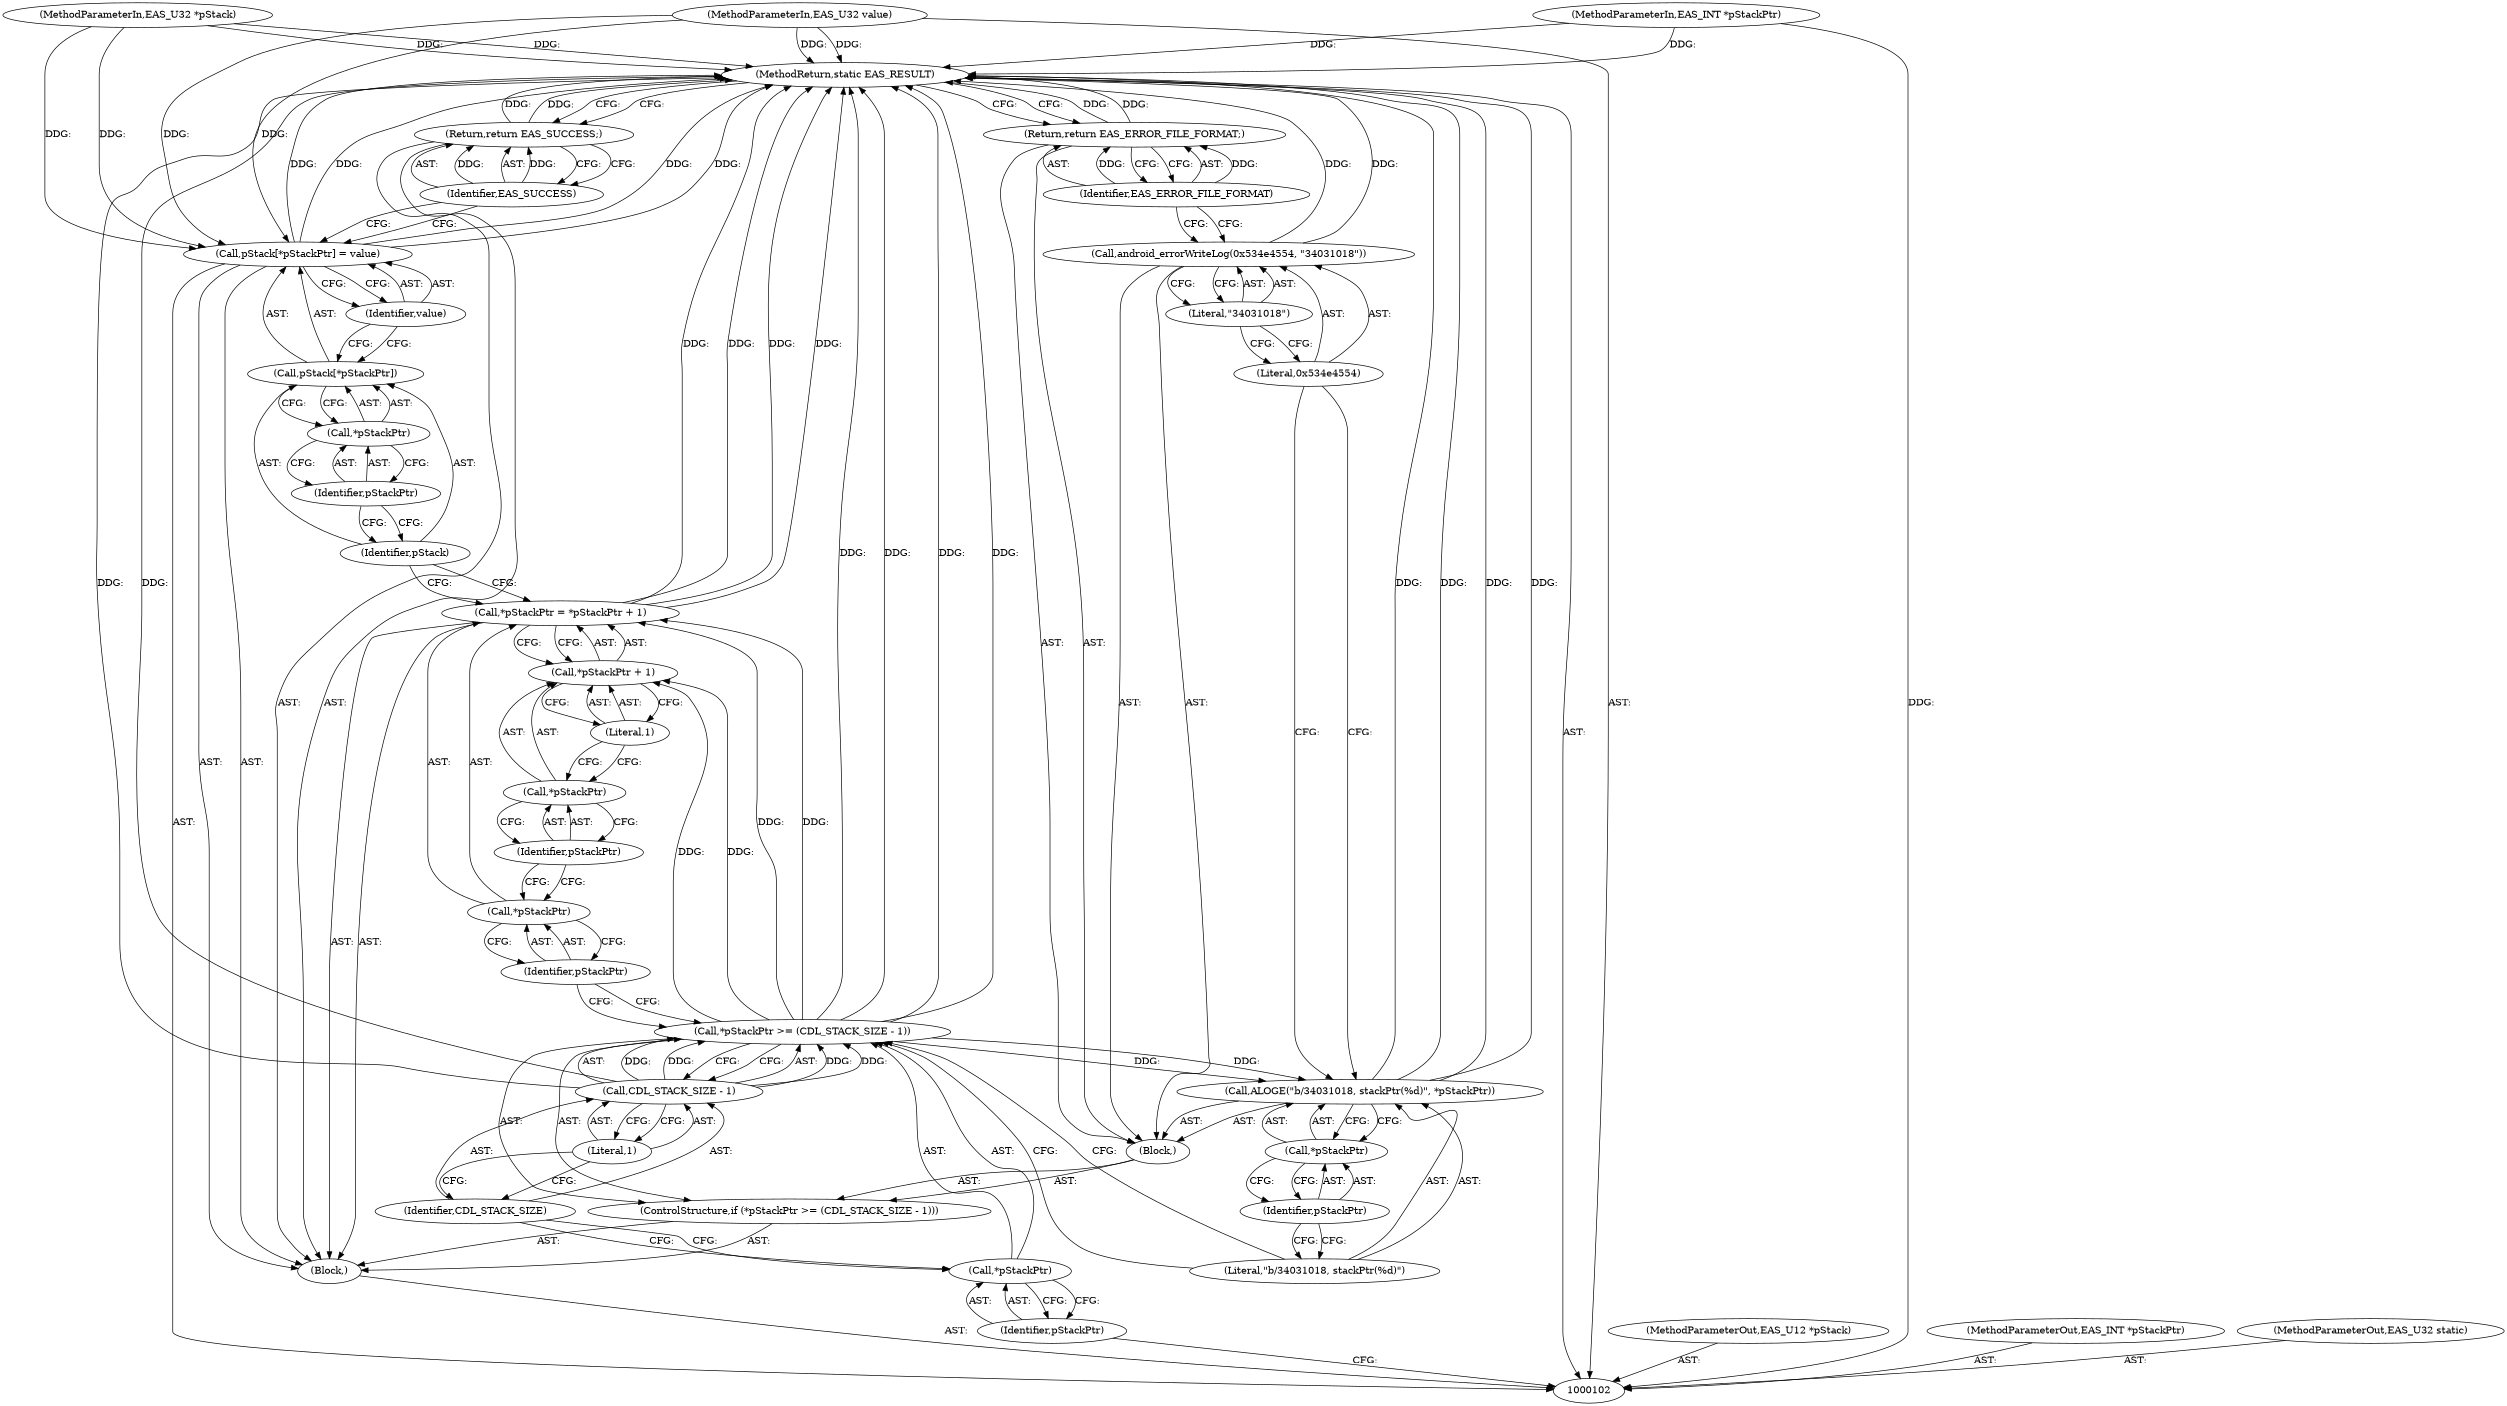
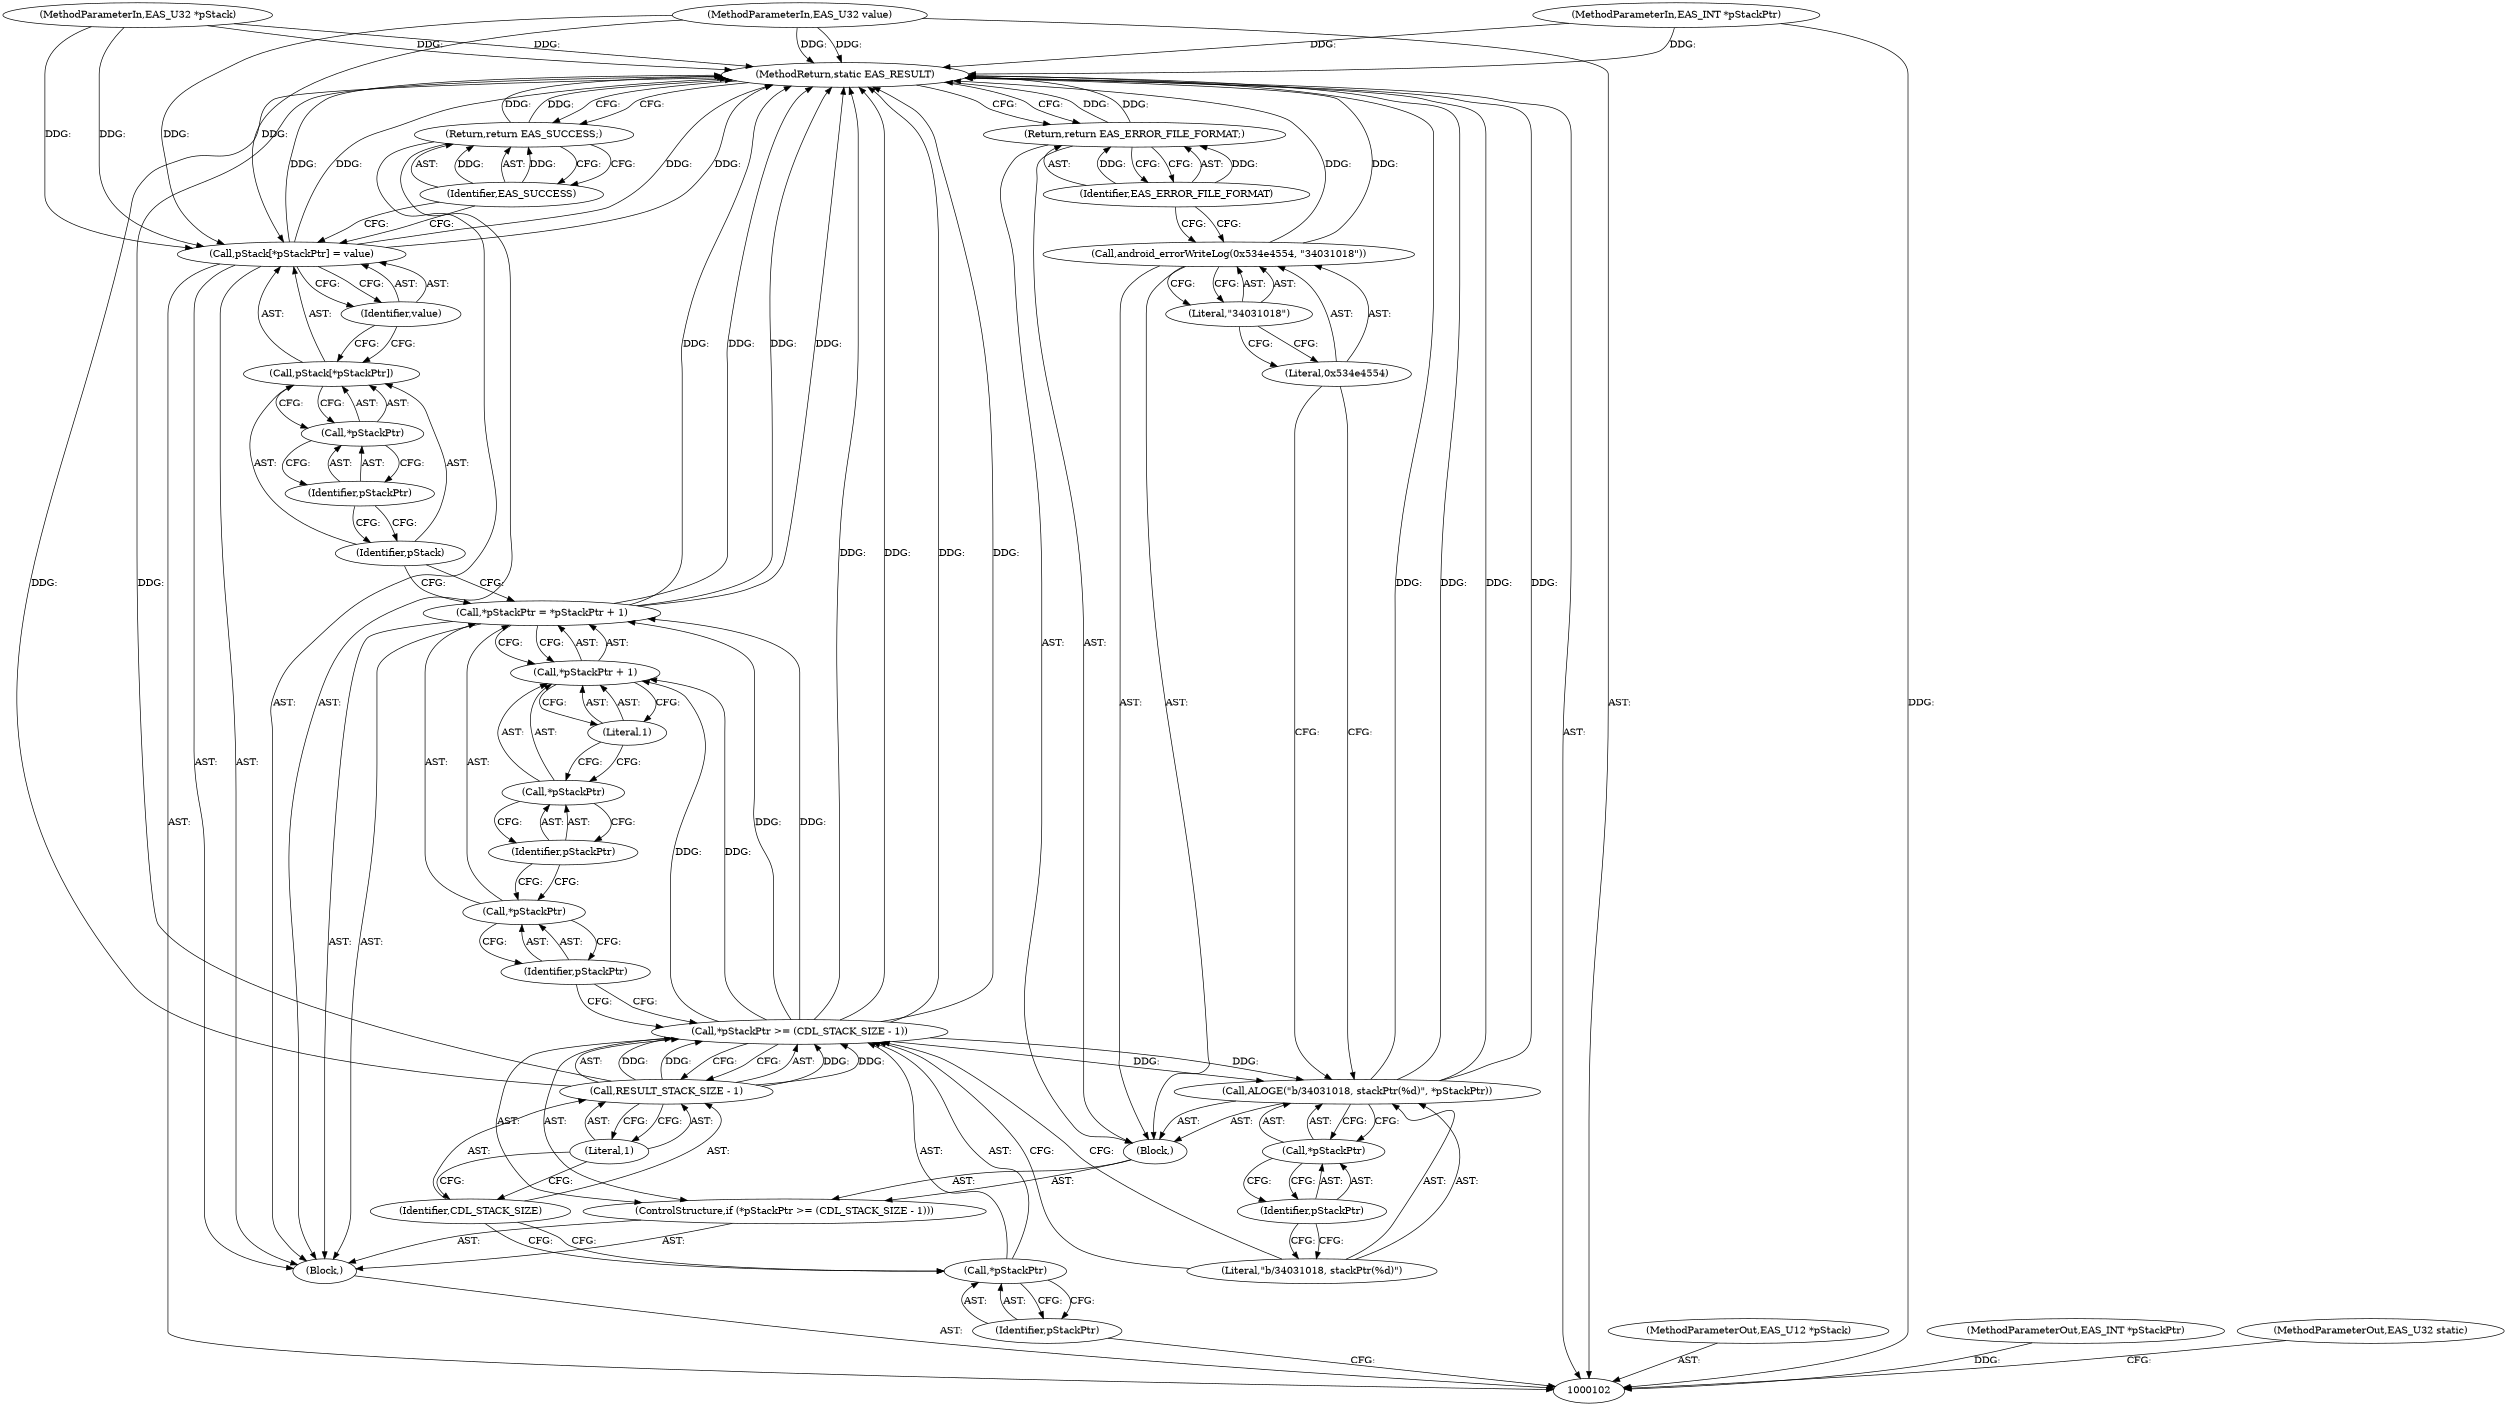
(669, 1092) -> (666, 1092)
(1987, 1361) -> (1989, 1361)
(2137, 1361) -> (2141, 1361)
